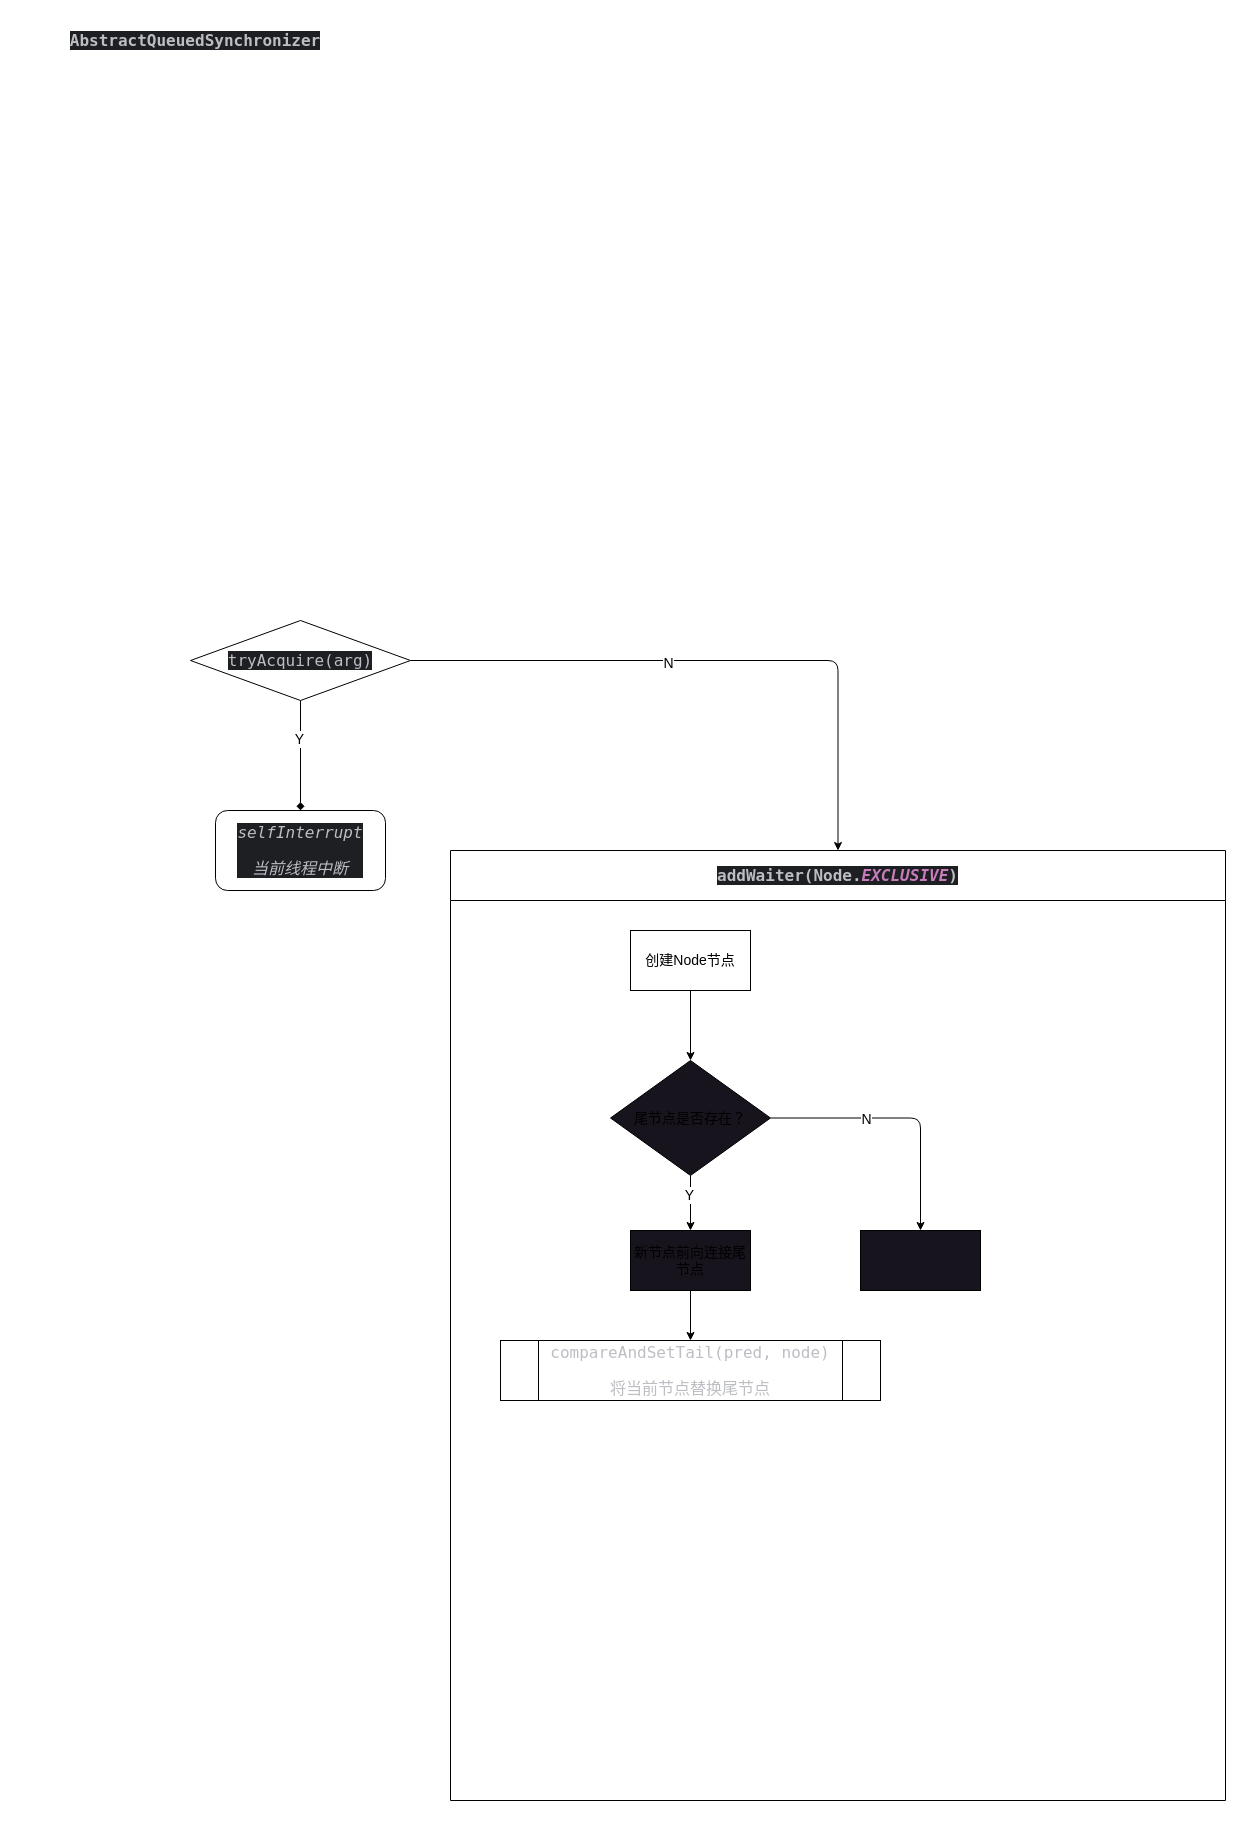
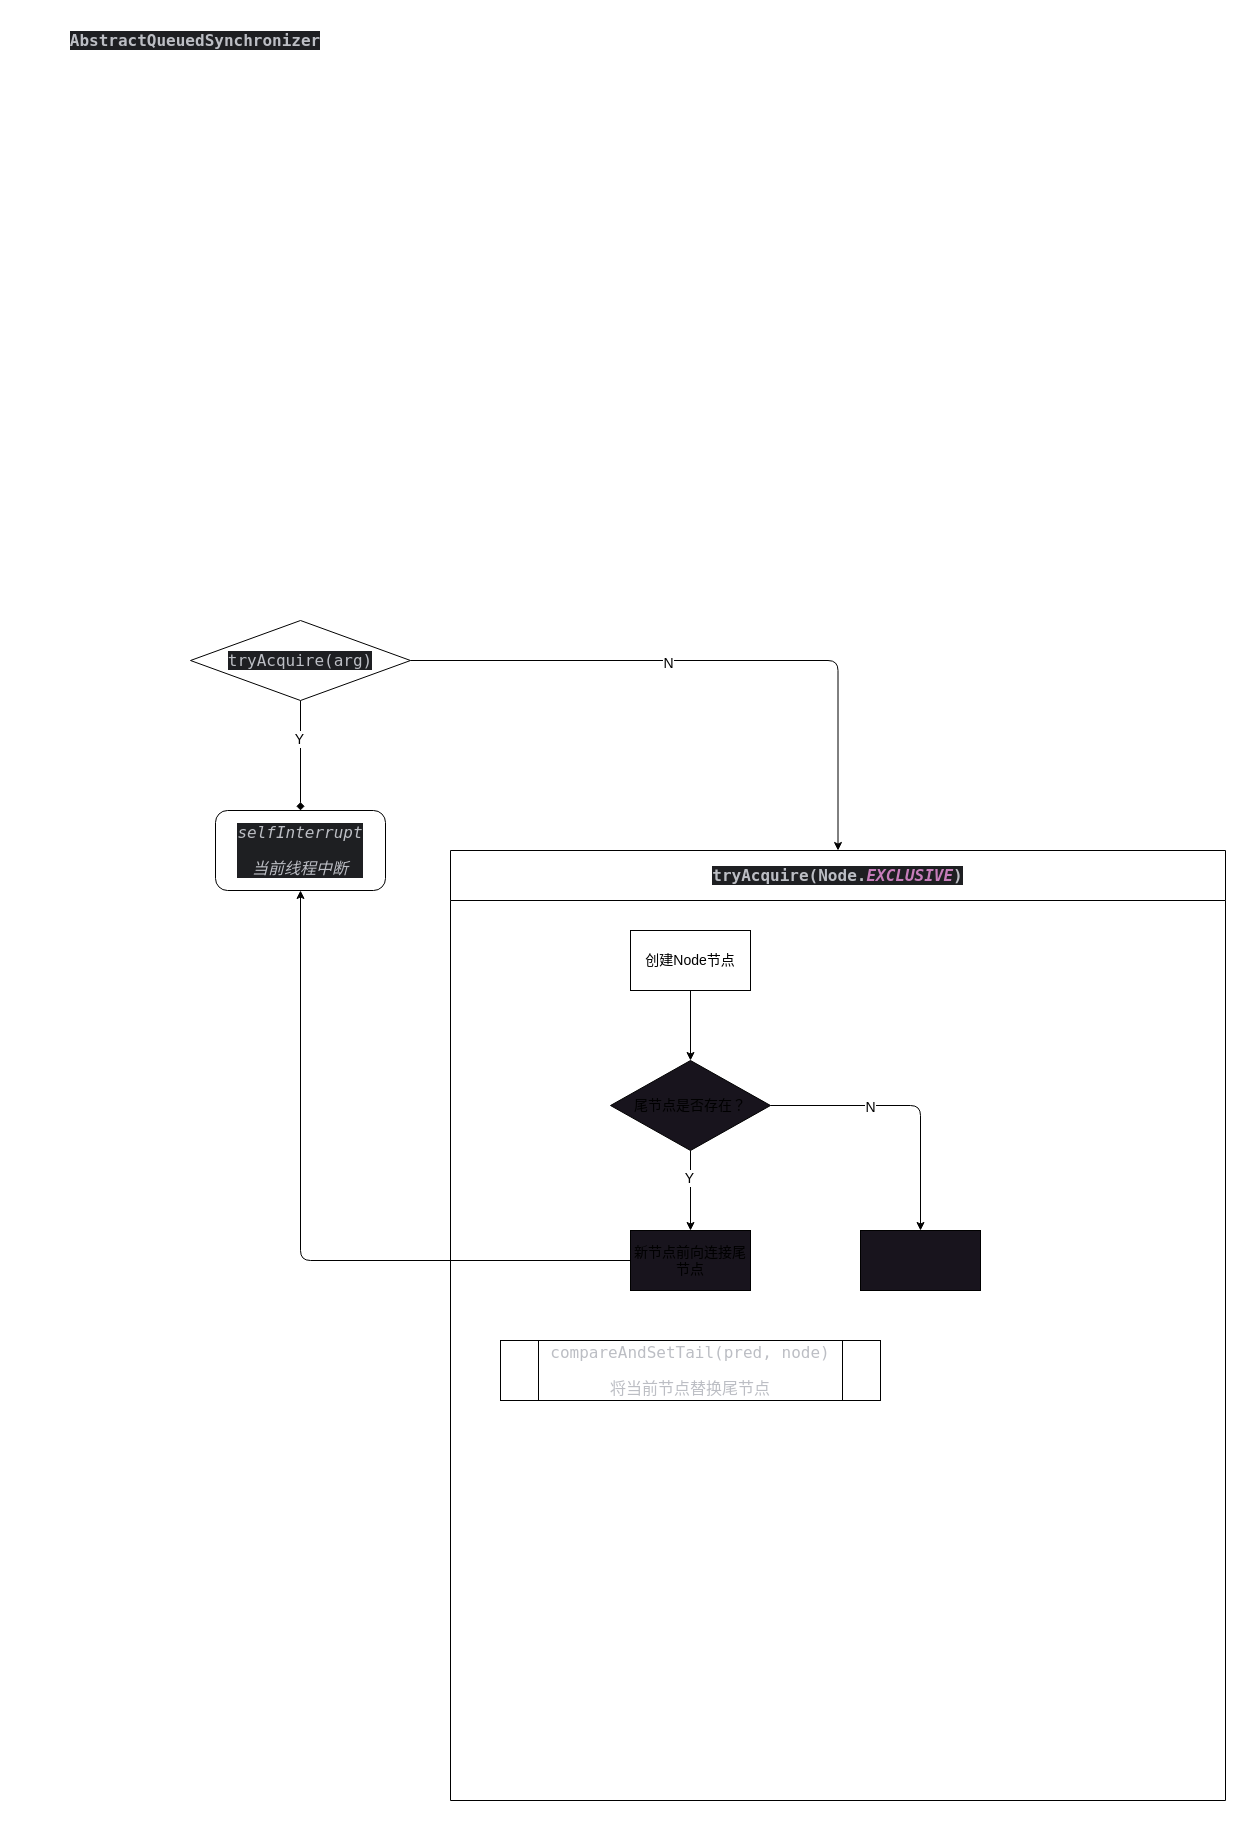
(838, 876) -> (838, 876)
(691, 1118) -> (691, 1106)
(691, 1312) -> (301, 1239)
